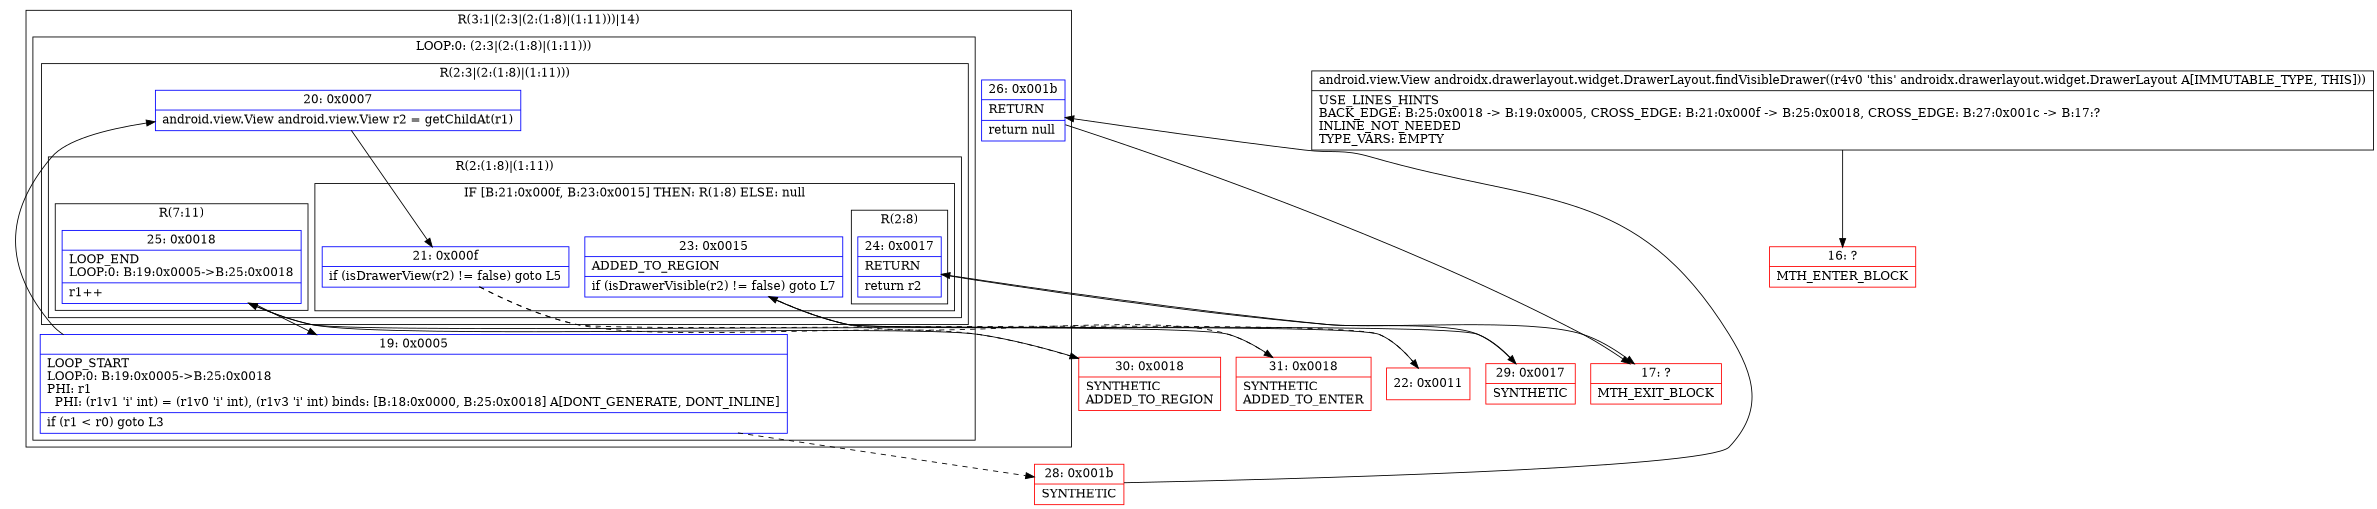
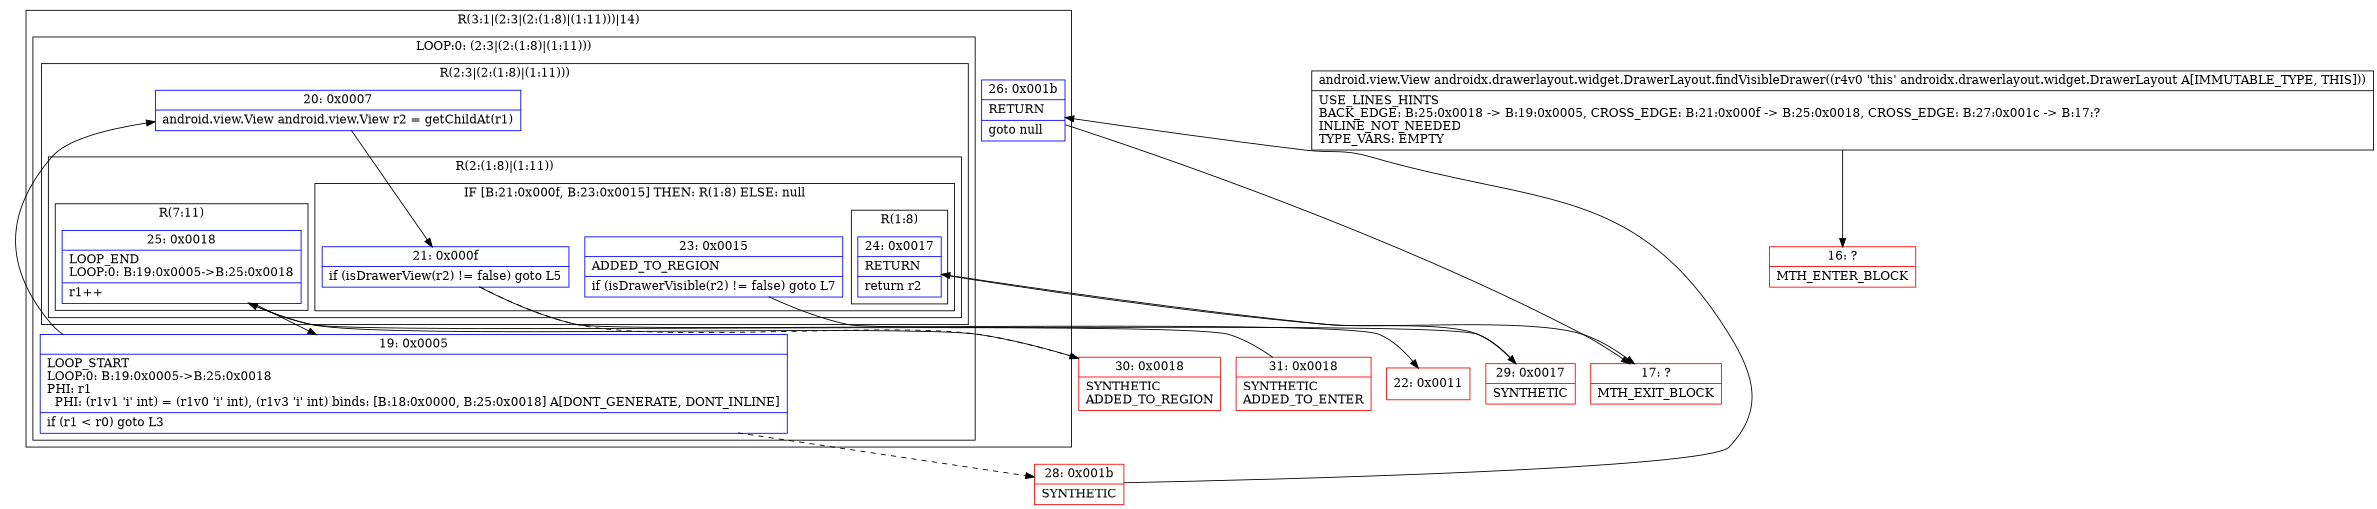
(1022, 130) -> (1016, 130)
(900, 220) -> (900, 220)
(947, 327) -> (947, 327)
(1102, 327) -> none
(1017, 328) -> none
